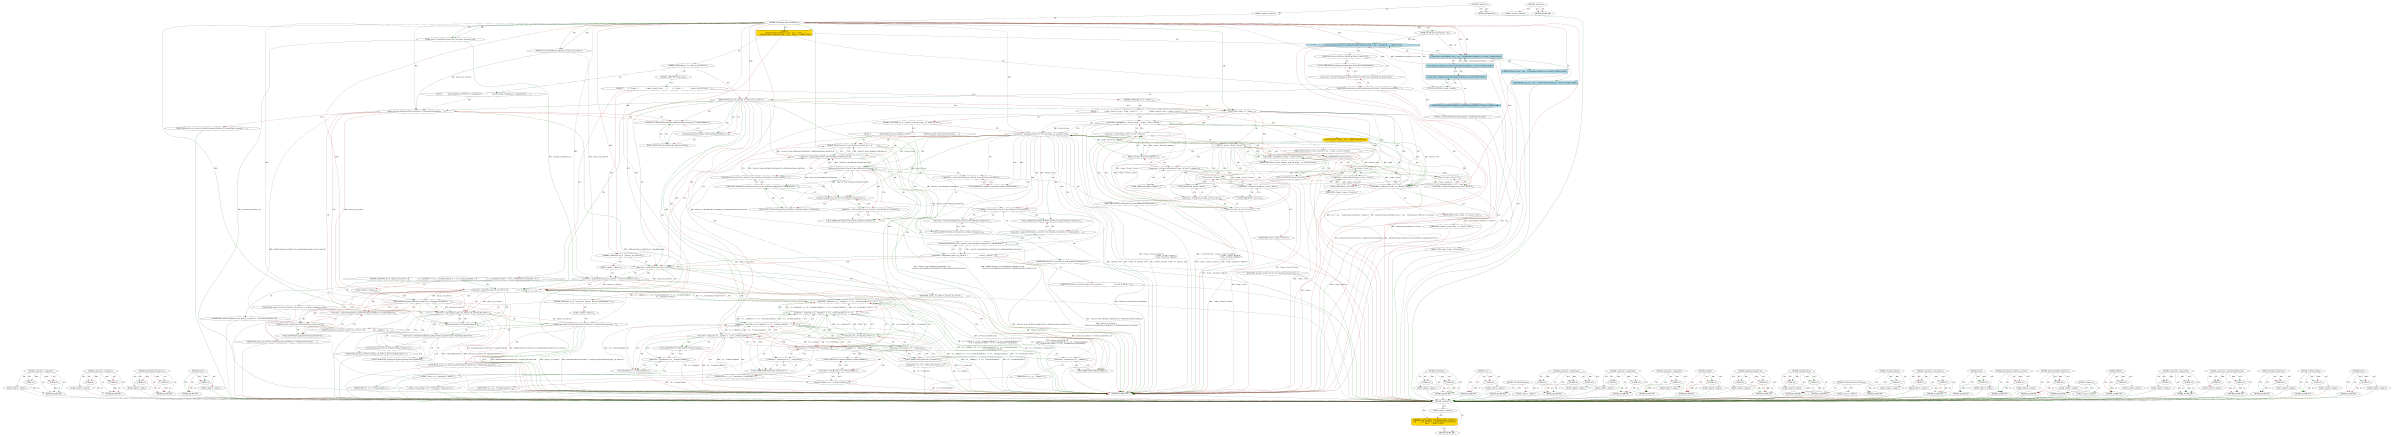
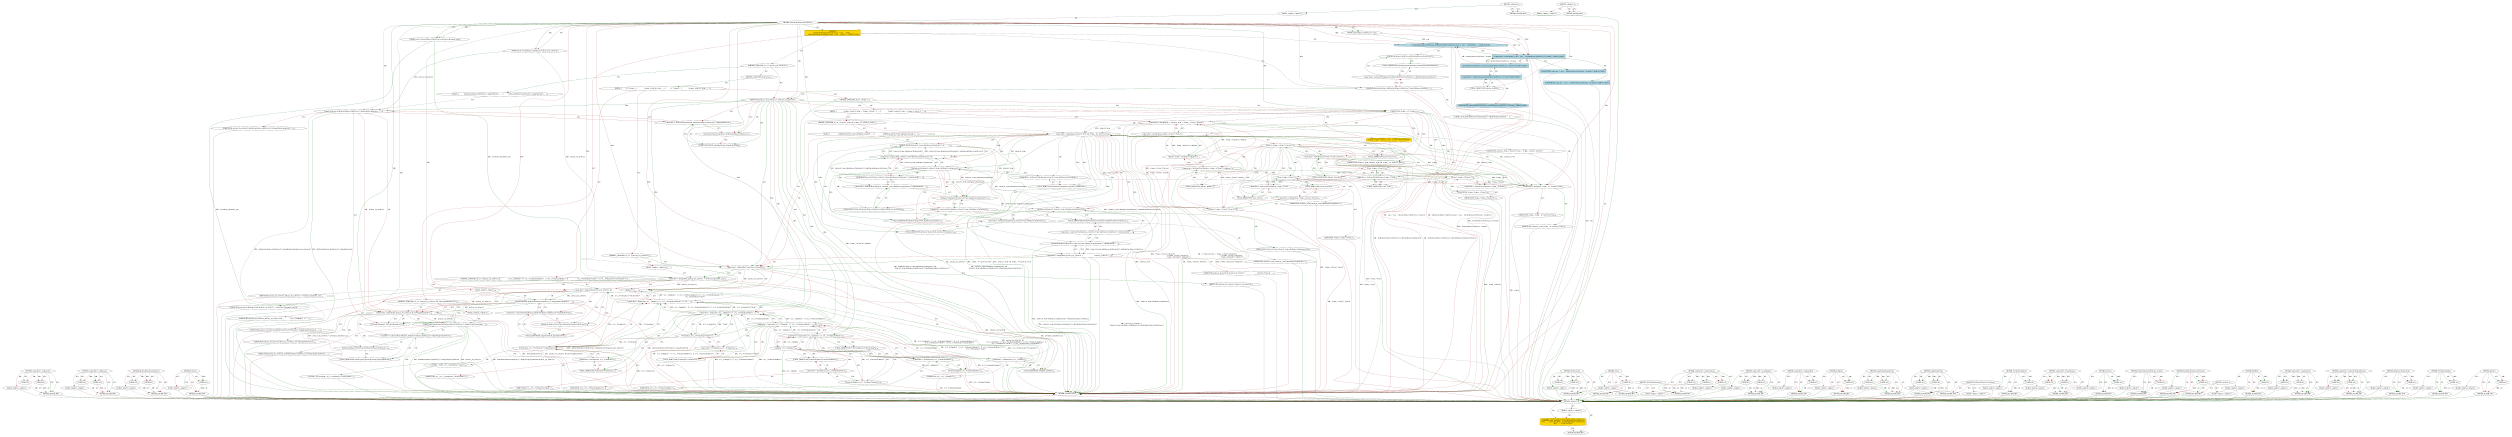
(1456, 182) -> (1451, 191)
(1241, 265) -> (893, 281)
